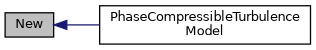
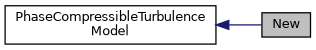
(83, 25) -> (245, 25)
